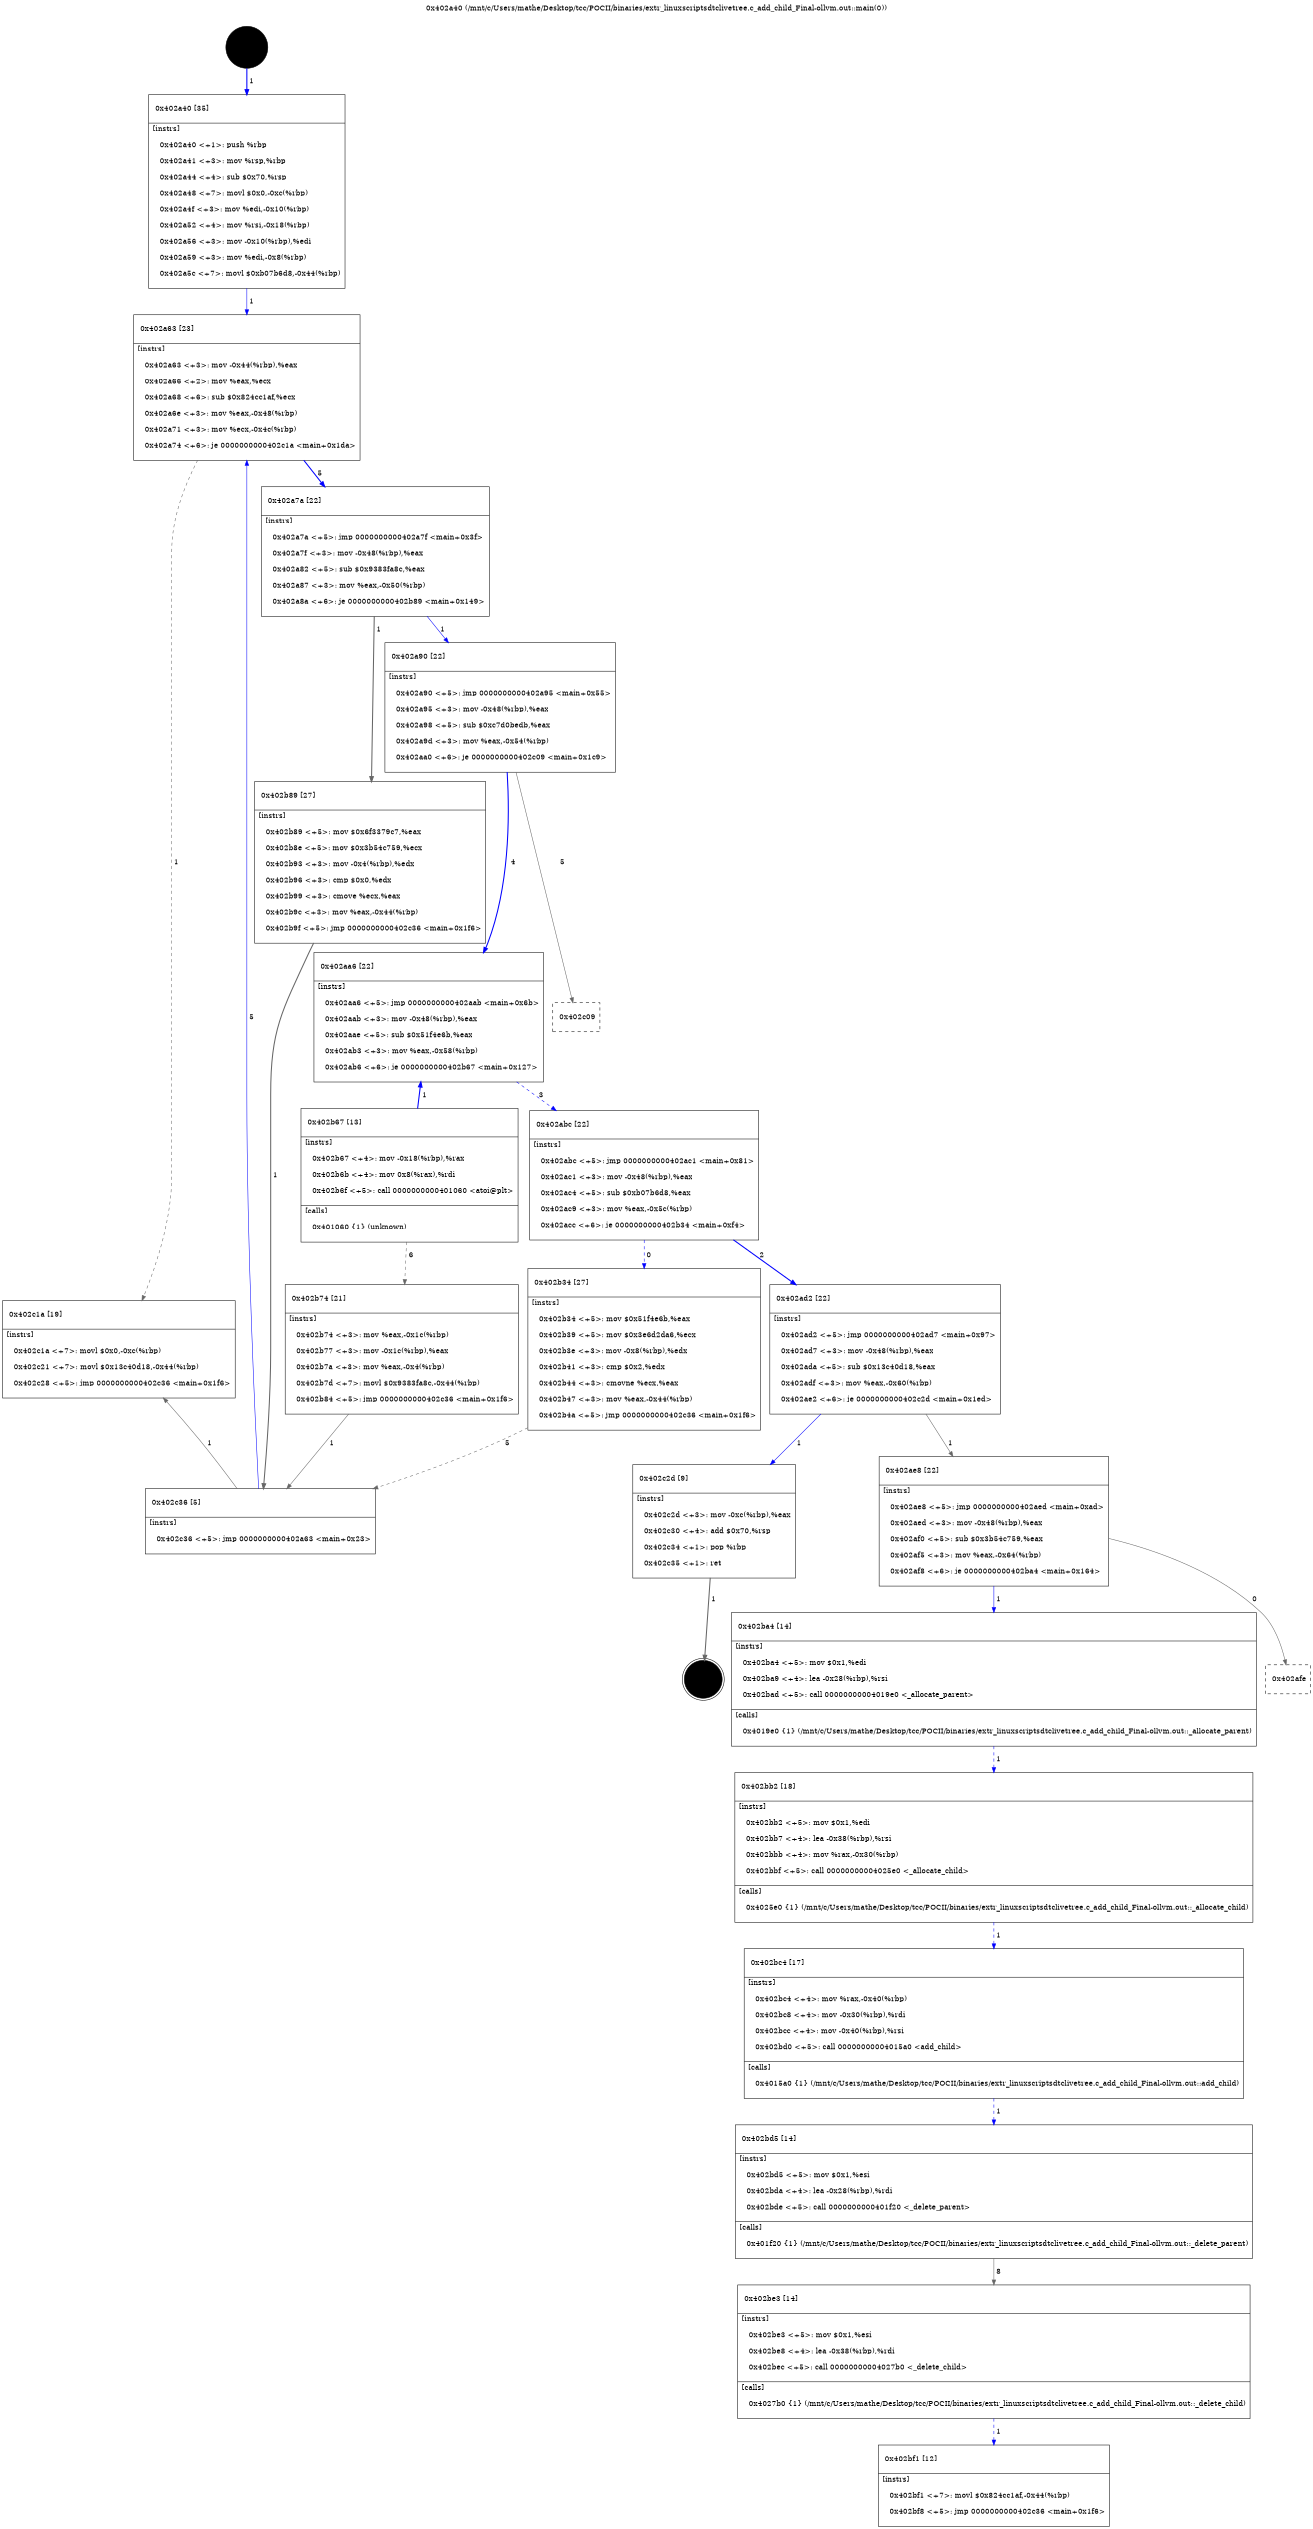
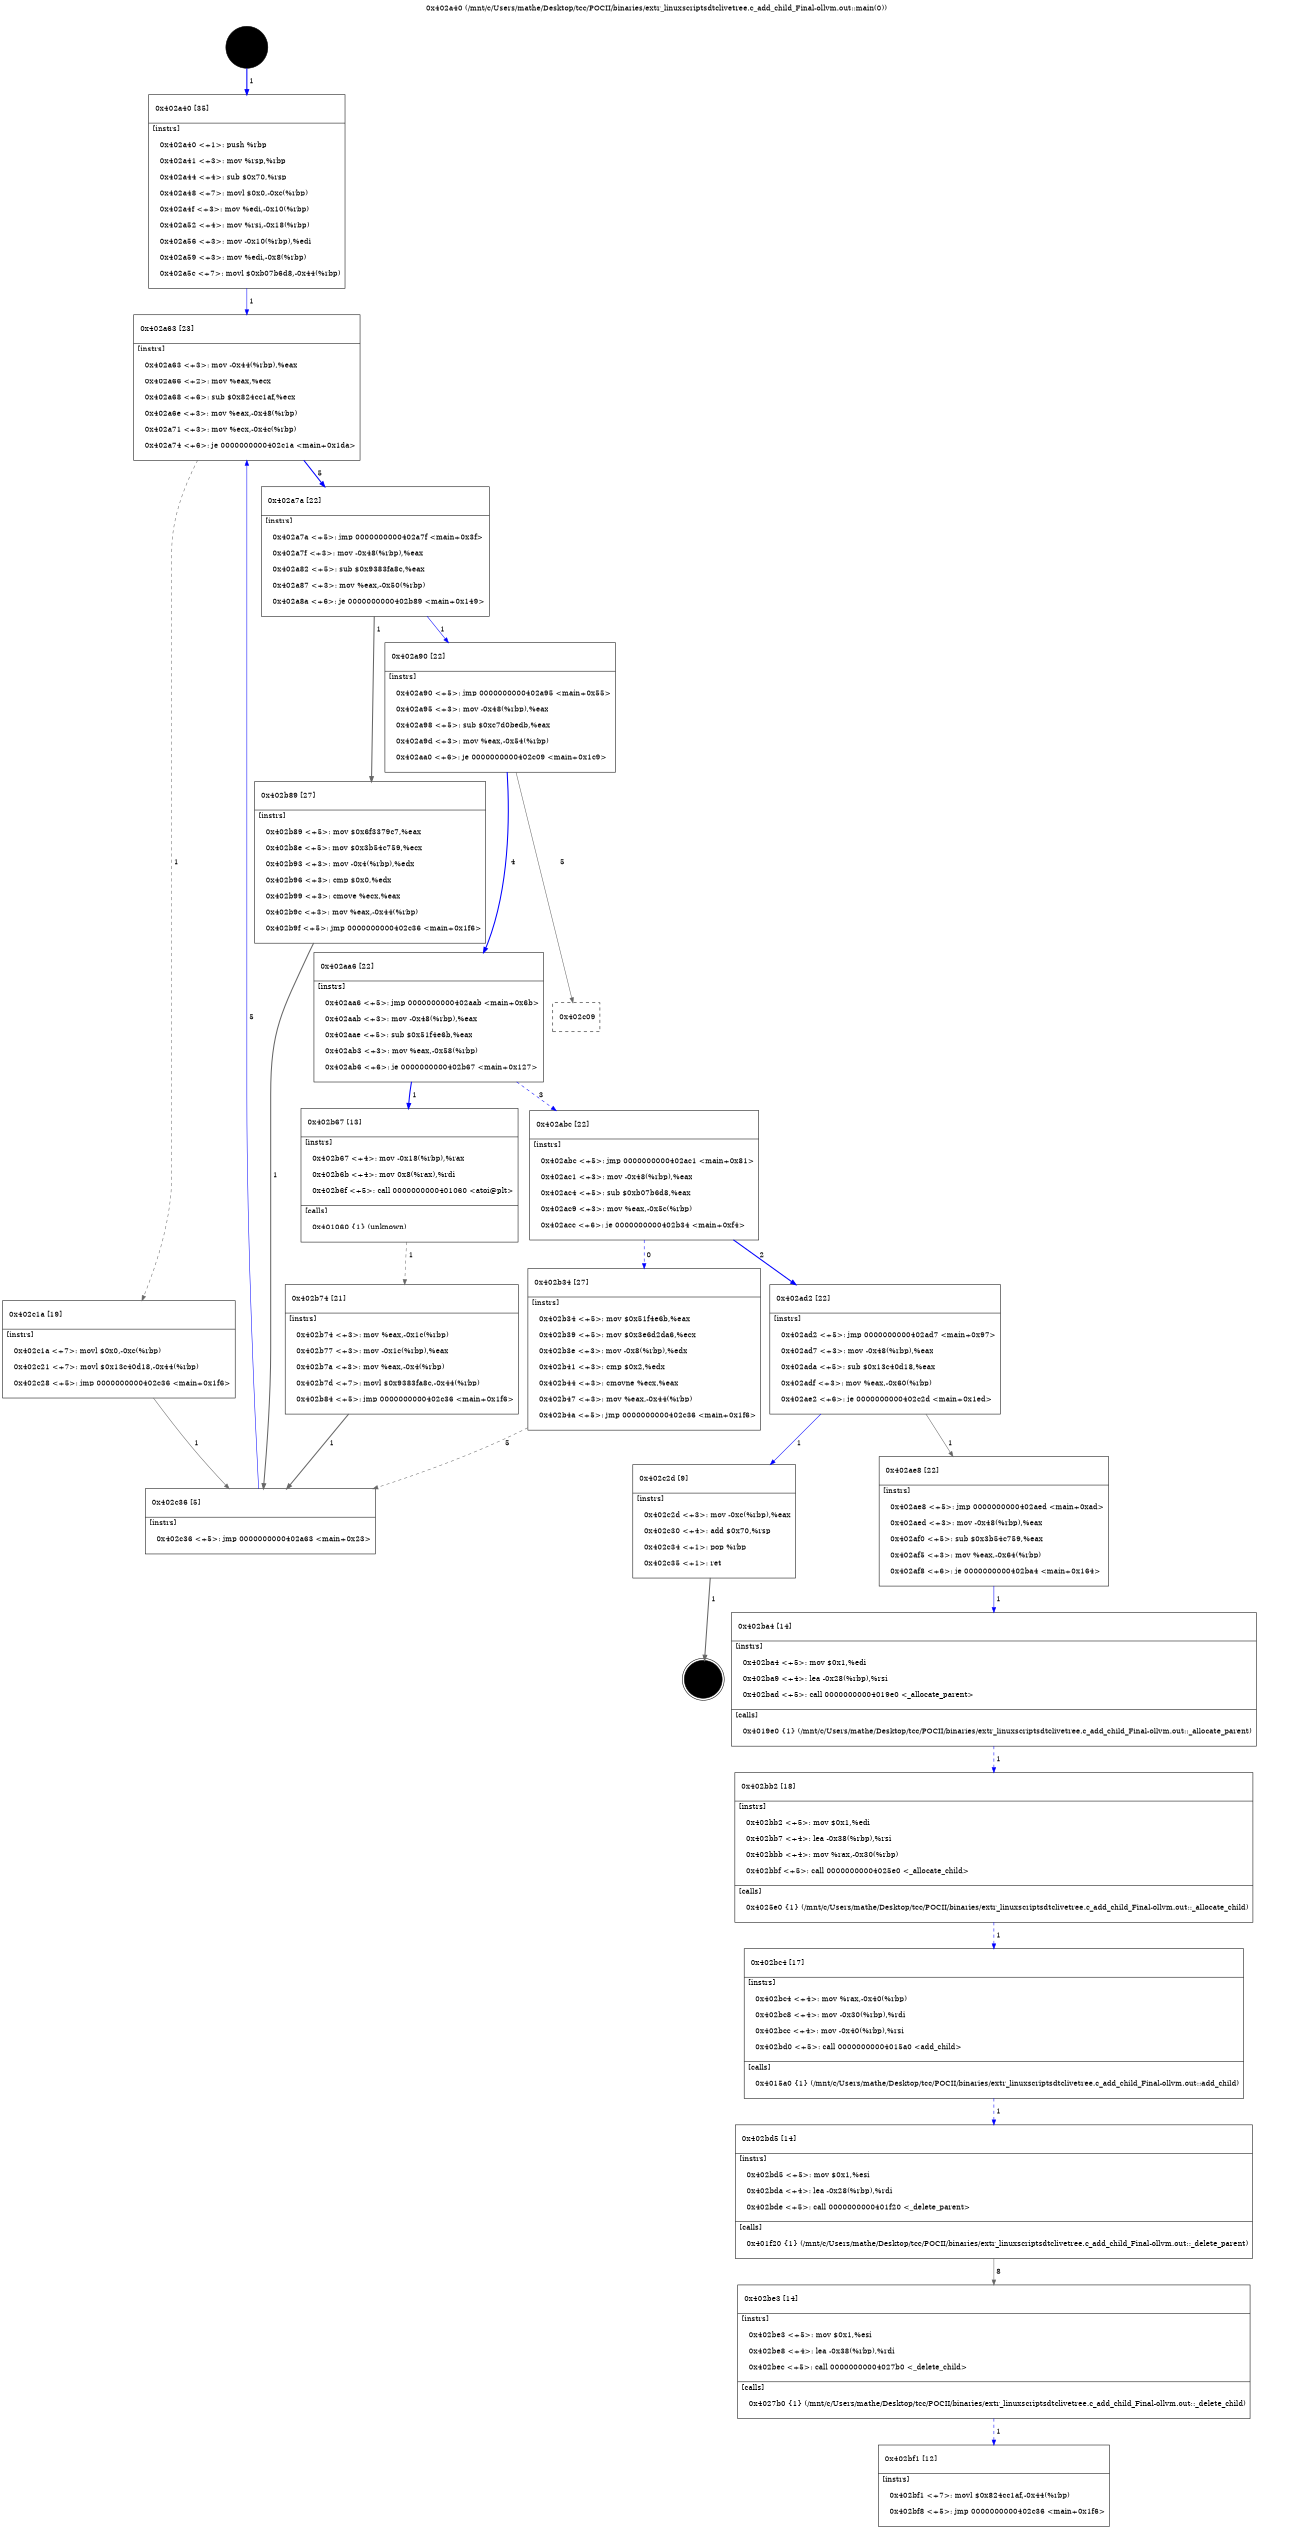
(419, 1098) -> (410, 1093)
(410, 1255) -> (410, 1255)
(203, 1444) -> (188, 1443)
(319, 1449) -> (319, 1449)
(1288, 1679) -> none
